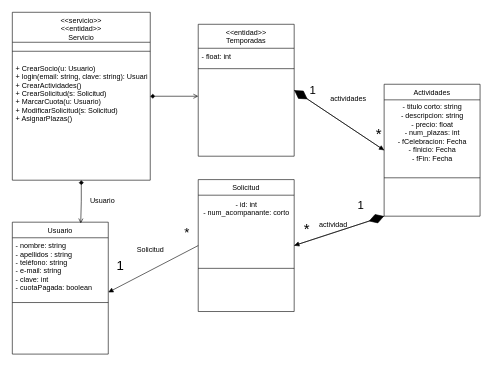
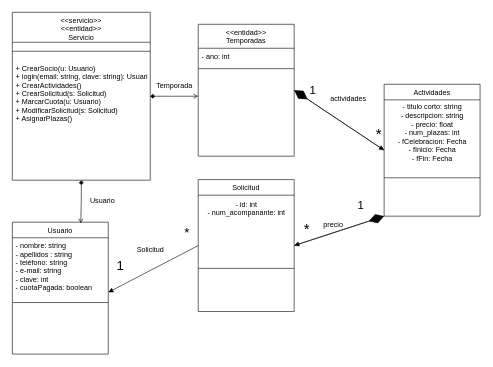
(221, 56) -> (218, 56)
none -> (174, 86)
(247, 213) -> (247, 213)
(334, 225) -> (334, 225)
